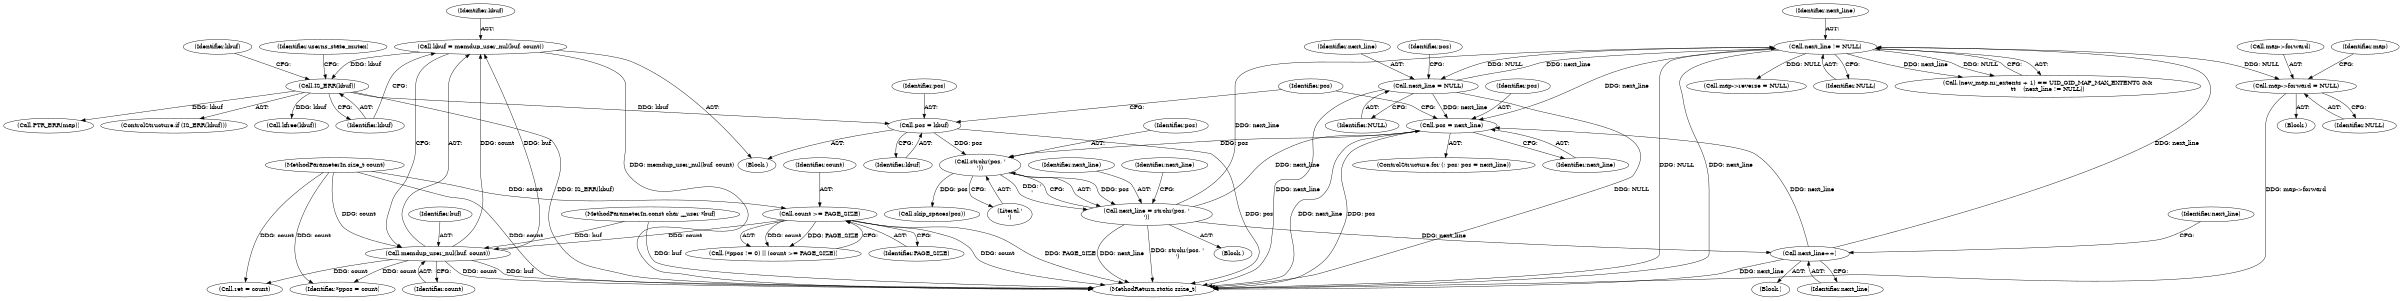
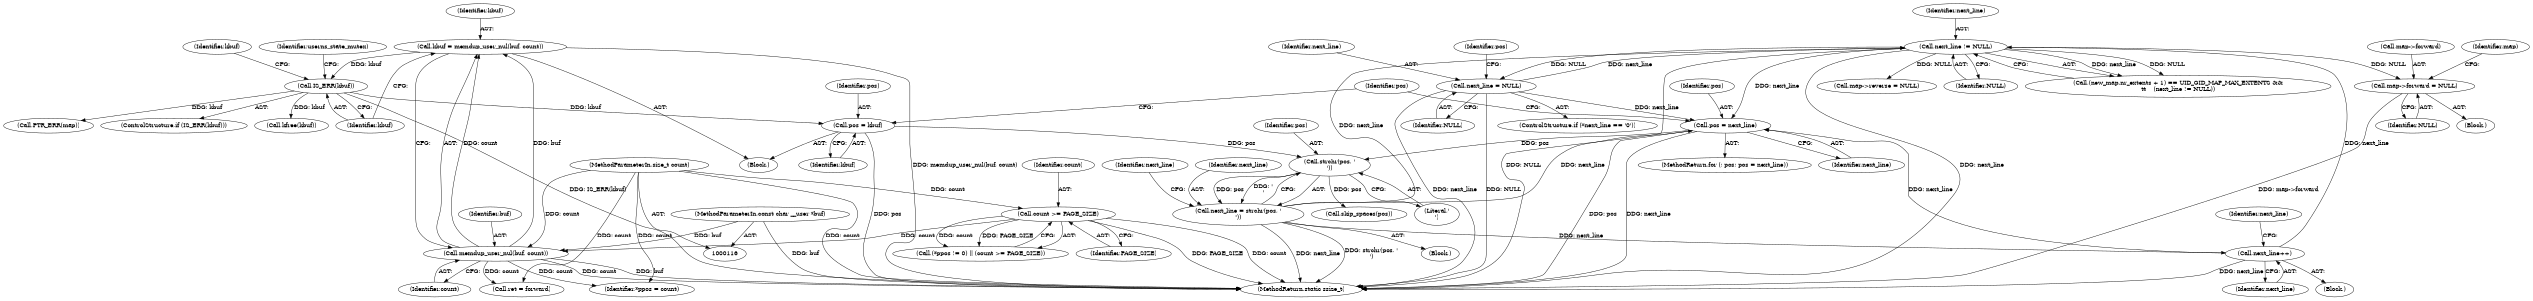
none -> (1578, 126)
(1444, 165) -> (1725, 165)
none -> (725, 254)
(245, 290) -> (522, 290)
